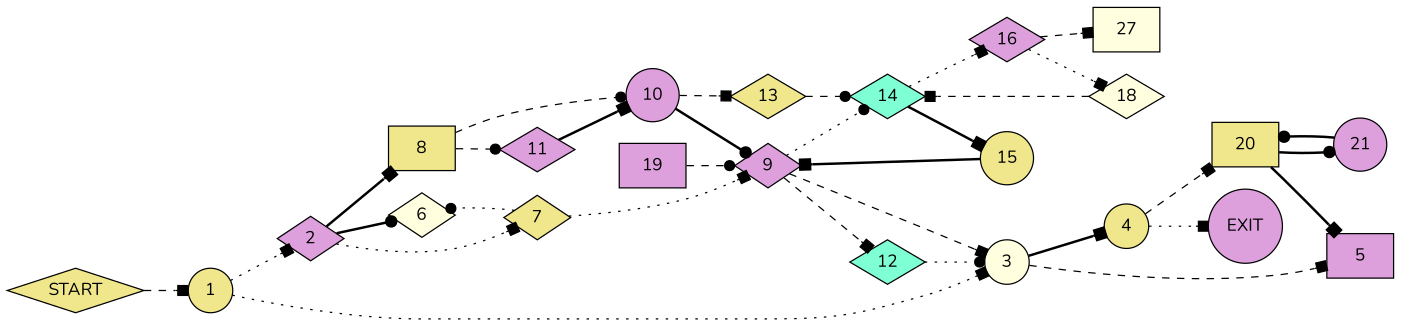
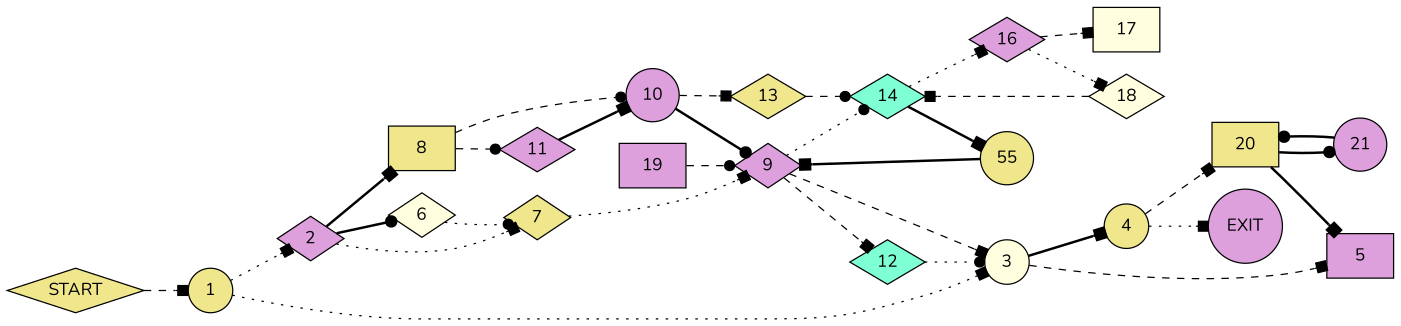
(1126, 30) -> (1126, 30)
(1007, 158) -> (1007, 158)
(485, 208) -> (474, 224)
